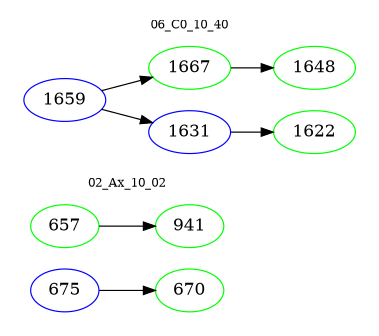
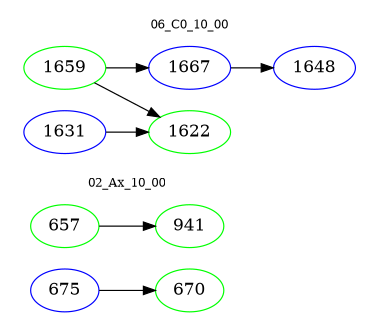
(190, 26) -> (190, 26)
(190, 68) -> (190, 68)
(315, 68) -> (315, 68)
(65, 100) -> (65, 68)
(121, 114) -> (122, 97)
(127, 184) -> (127, 184)
